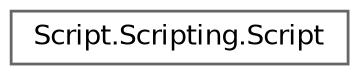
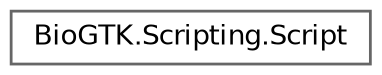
(180, 38) -> (191, 38)
